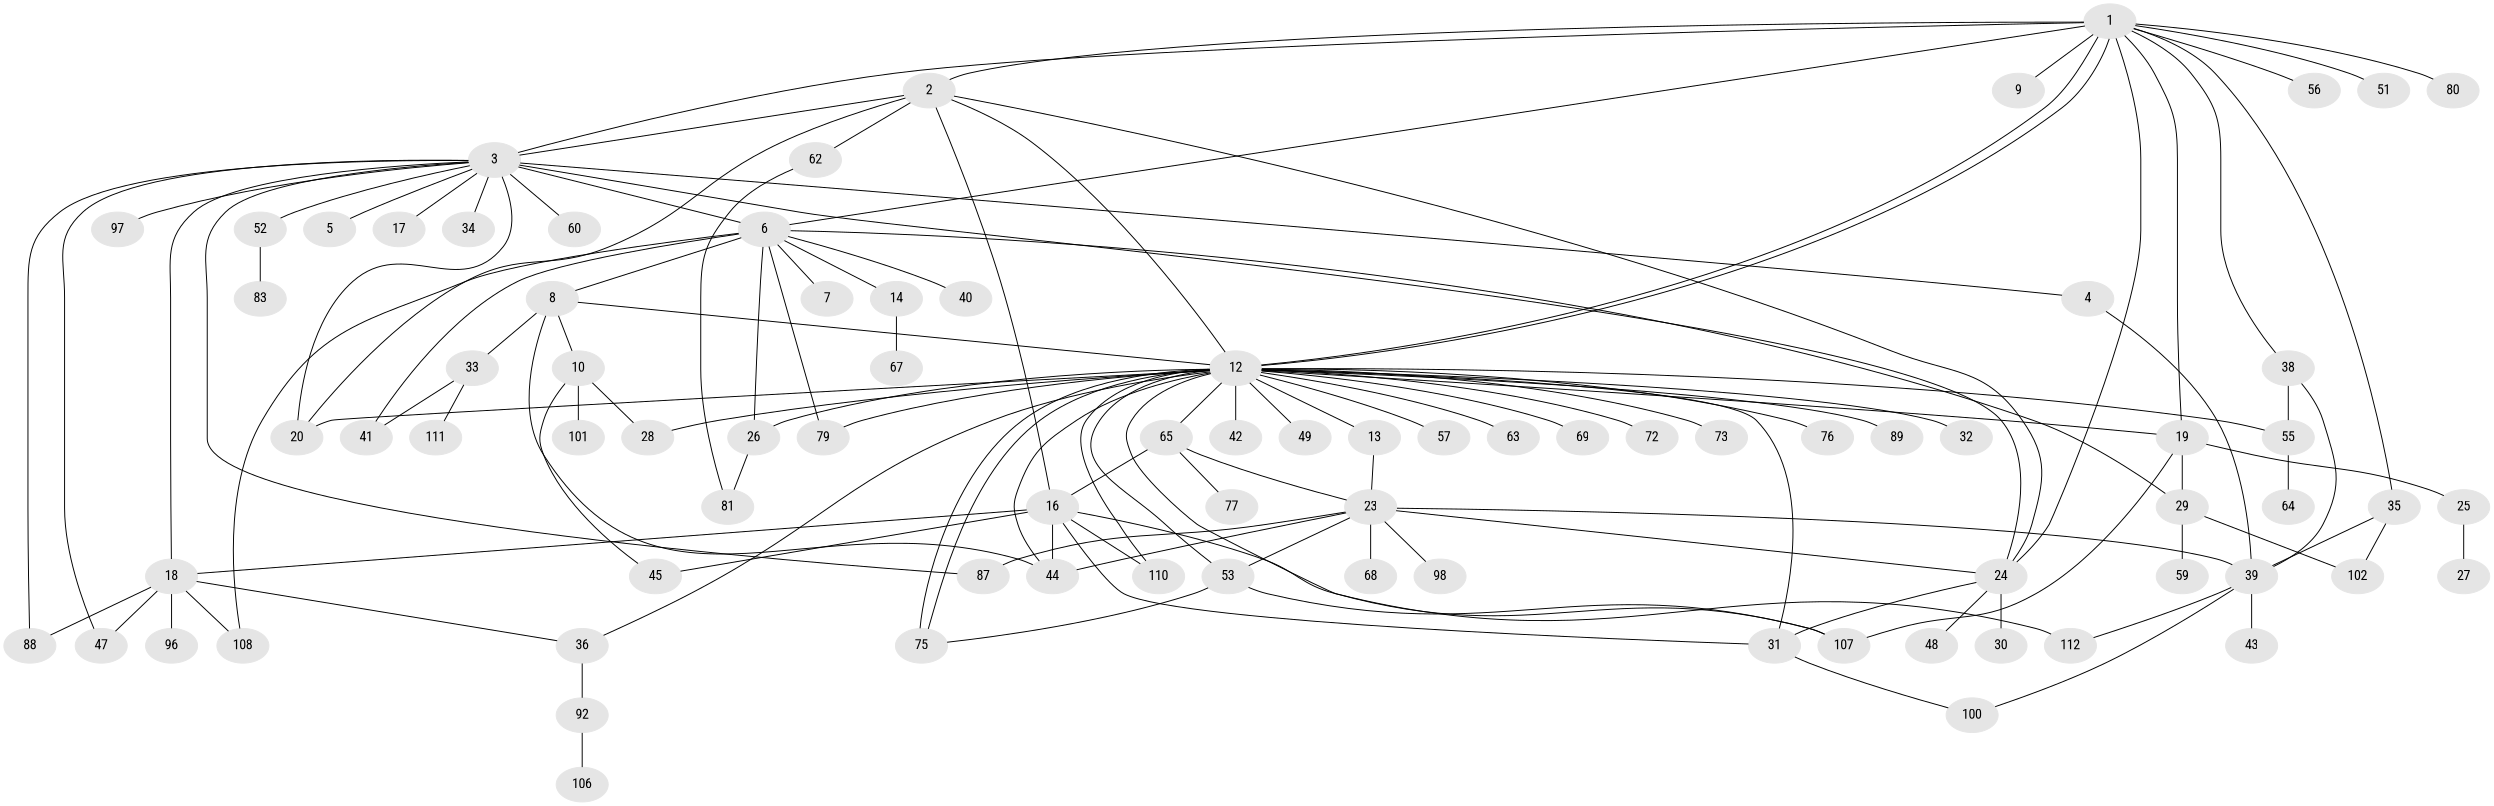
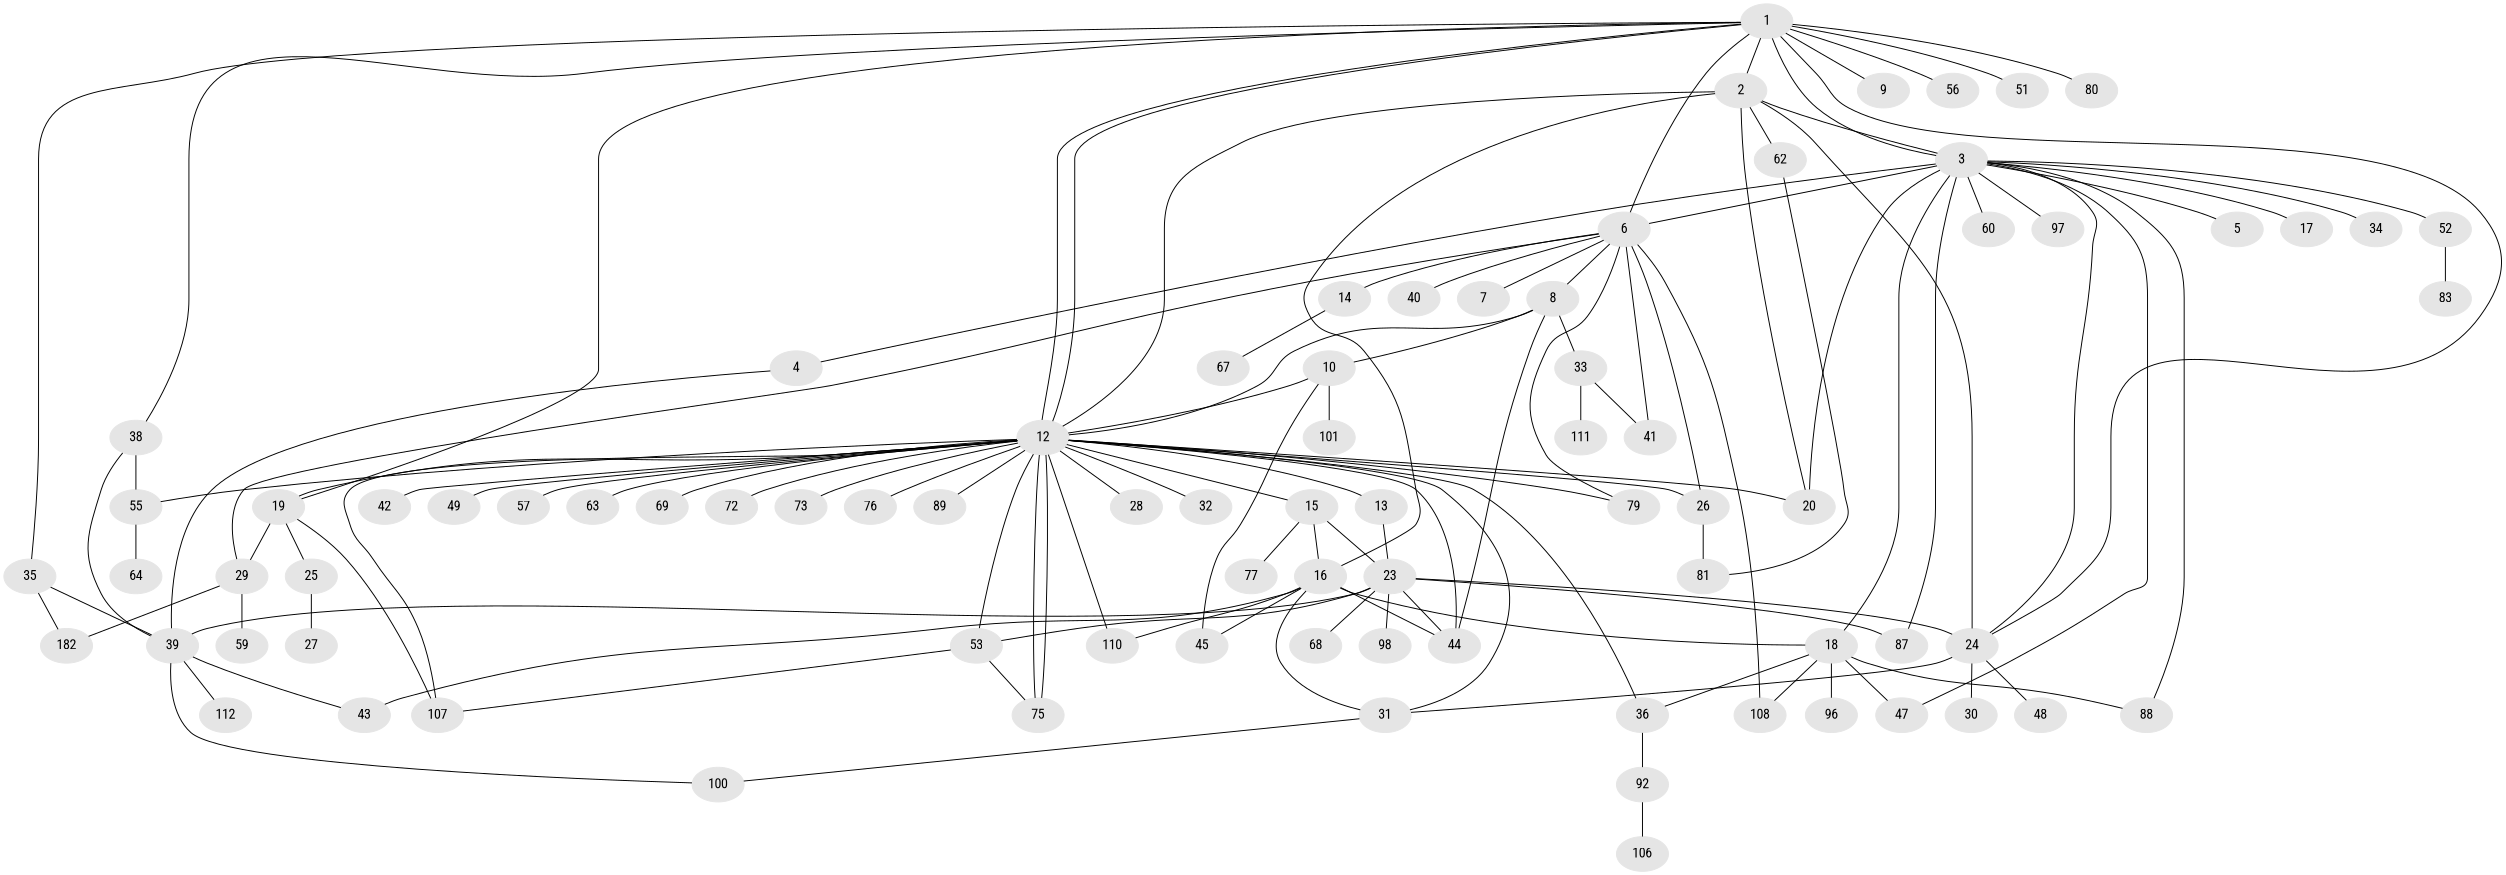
(607, 397) -> (1249, 397)
(1166, 438) -> (1312, 507)
(2358, 576) -> (67, 646)
(1558, 620) -> (842, 638)
